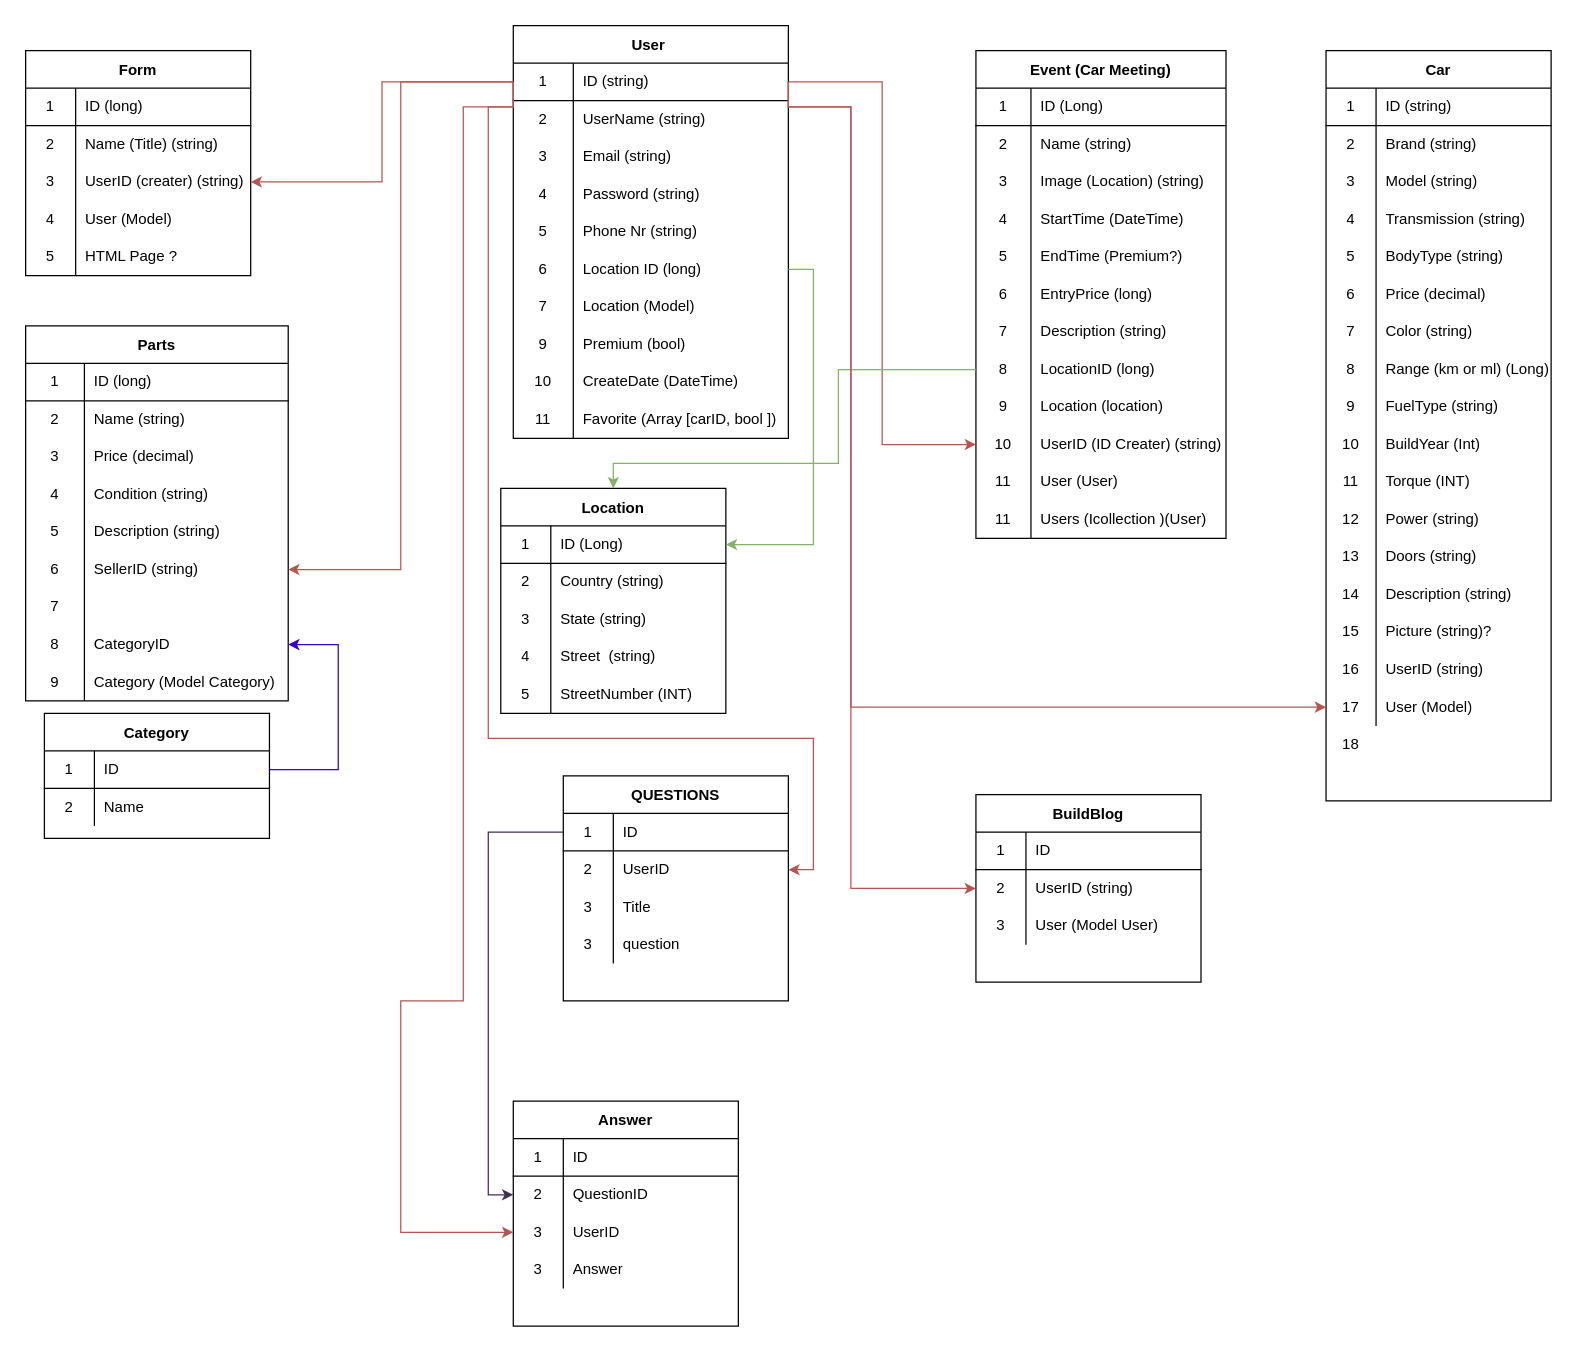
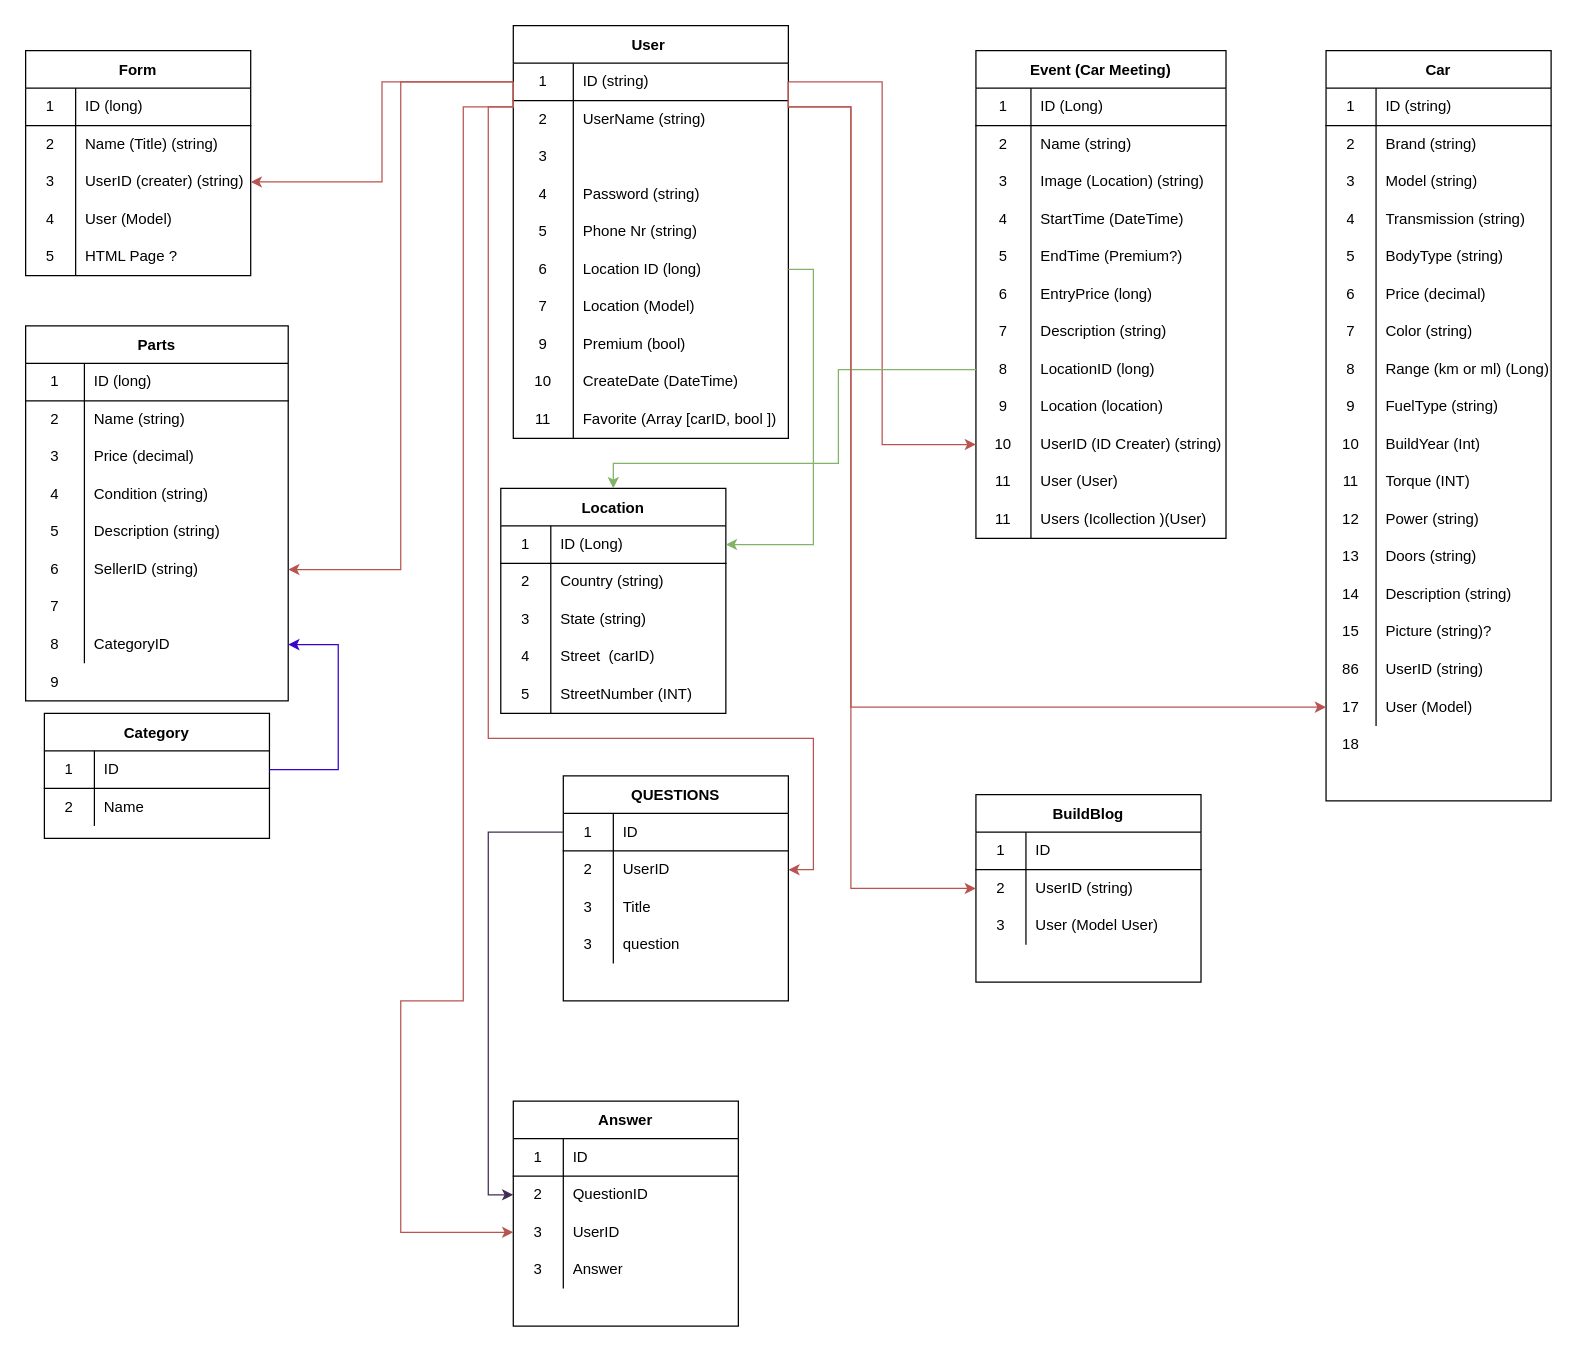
(681, 157) -> none
(624, 657) -> (622, 657)
(1351, 669) -> (1351, 669)
(186, 682) -> none
